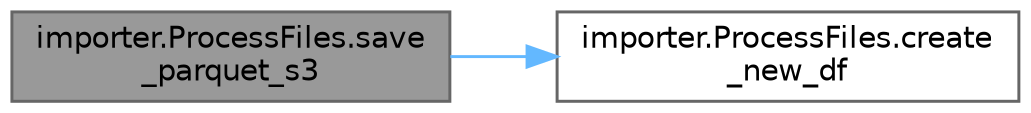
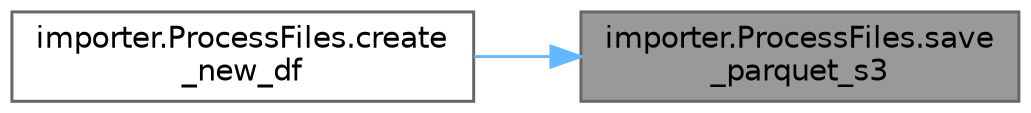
(489, 57) -> (512, 57)
